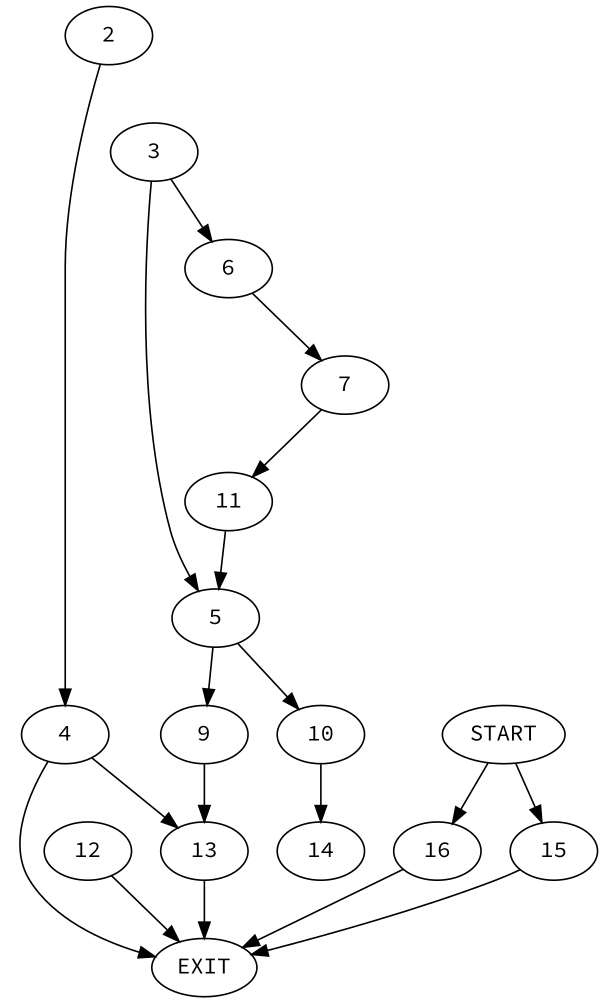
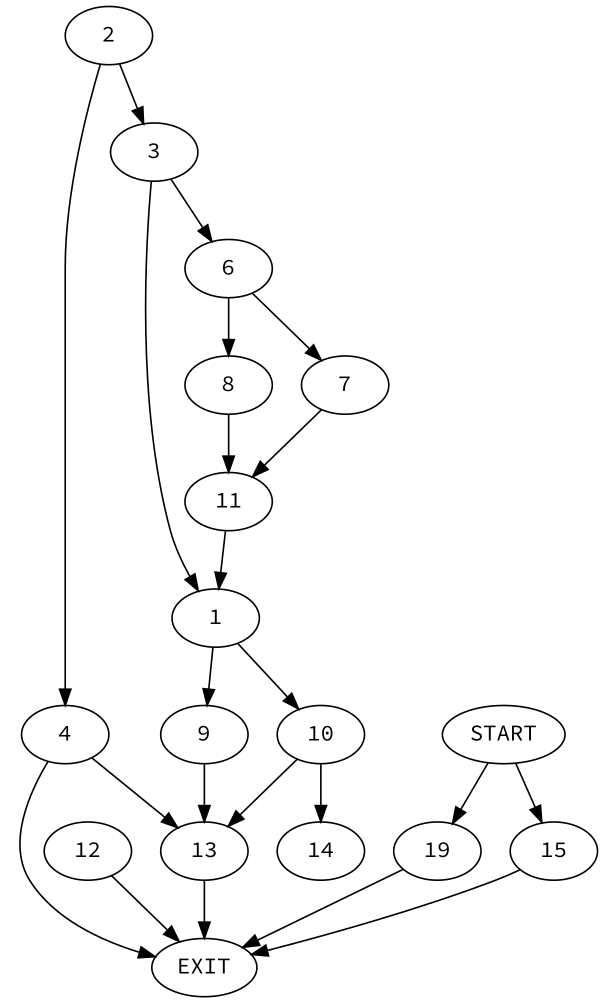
none -> (129, 86)
none -> (229, 385)
(216, 618) -> (216, 618)
none -> (269, 787)
(437, 851) -> (437, 851)
